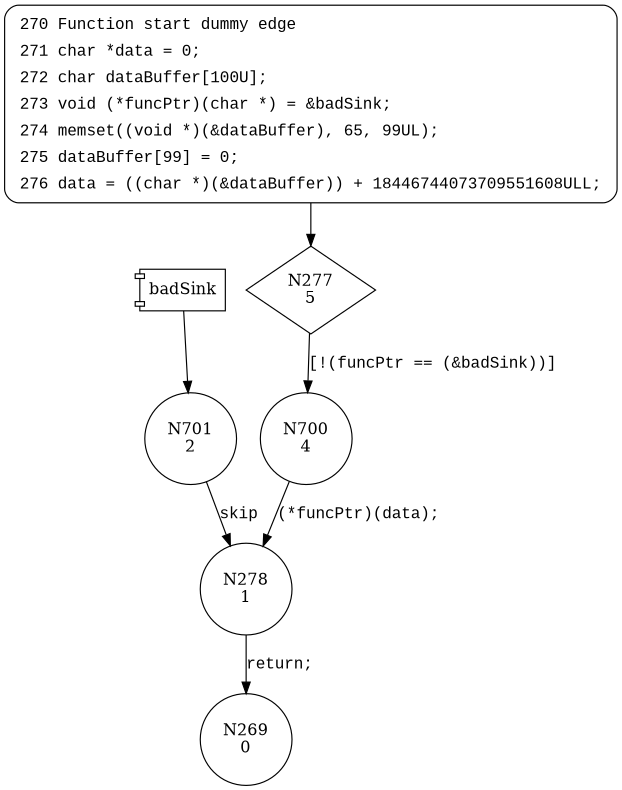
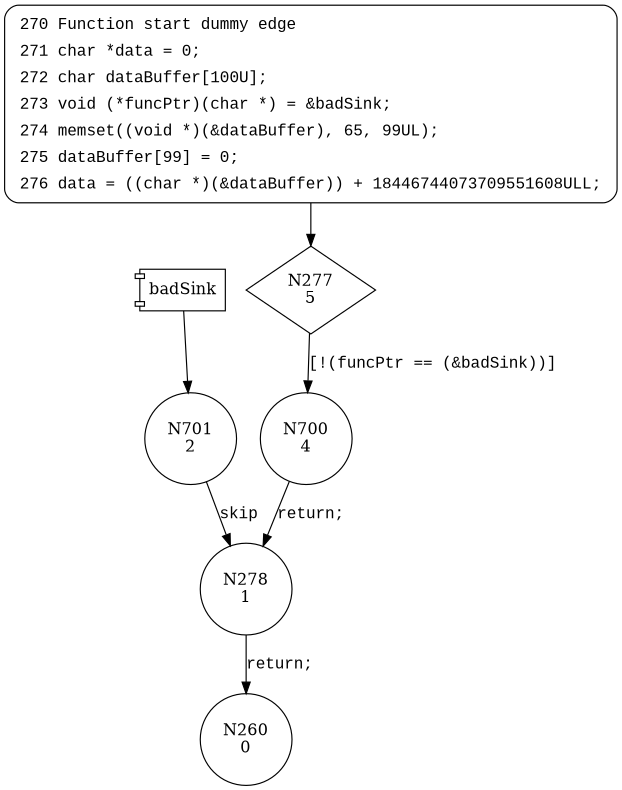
(359, 514) -> (311, 514)
(246, 740) -> (246, 740)
